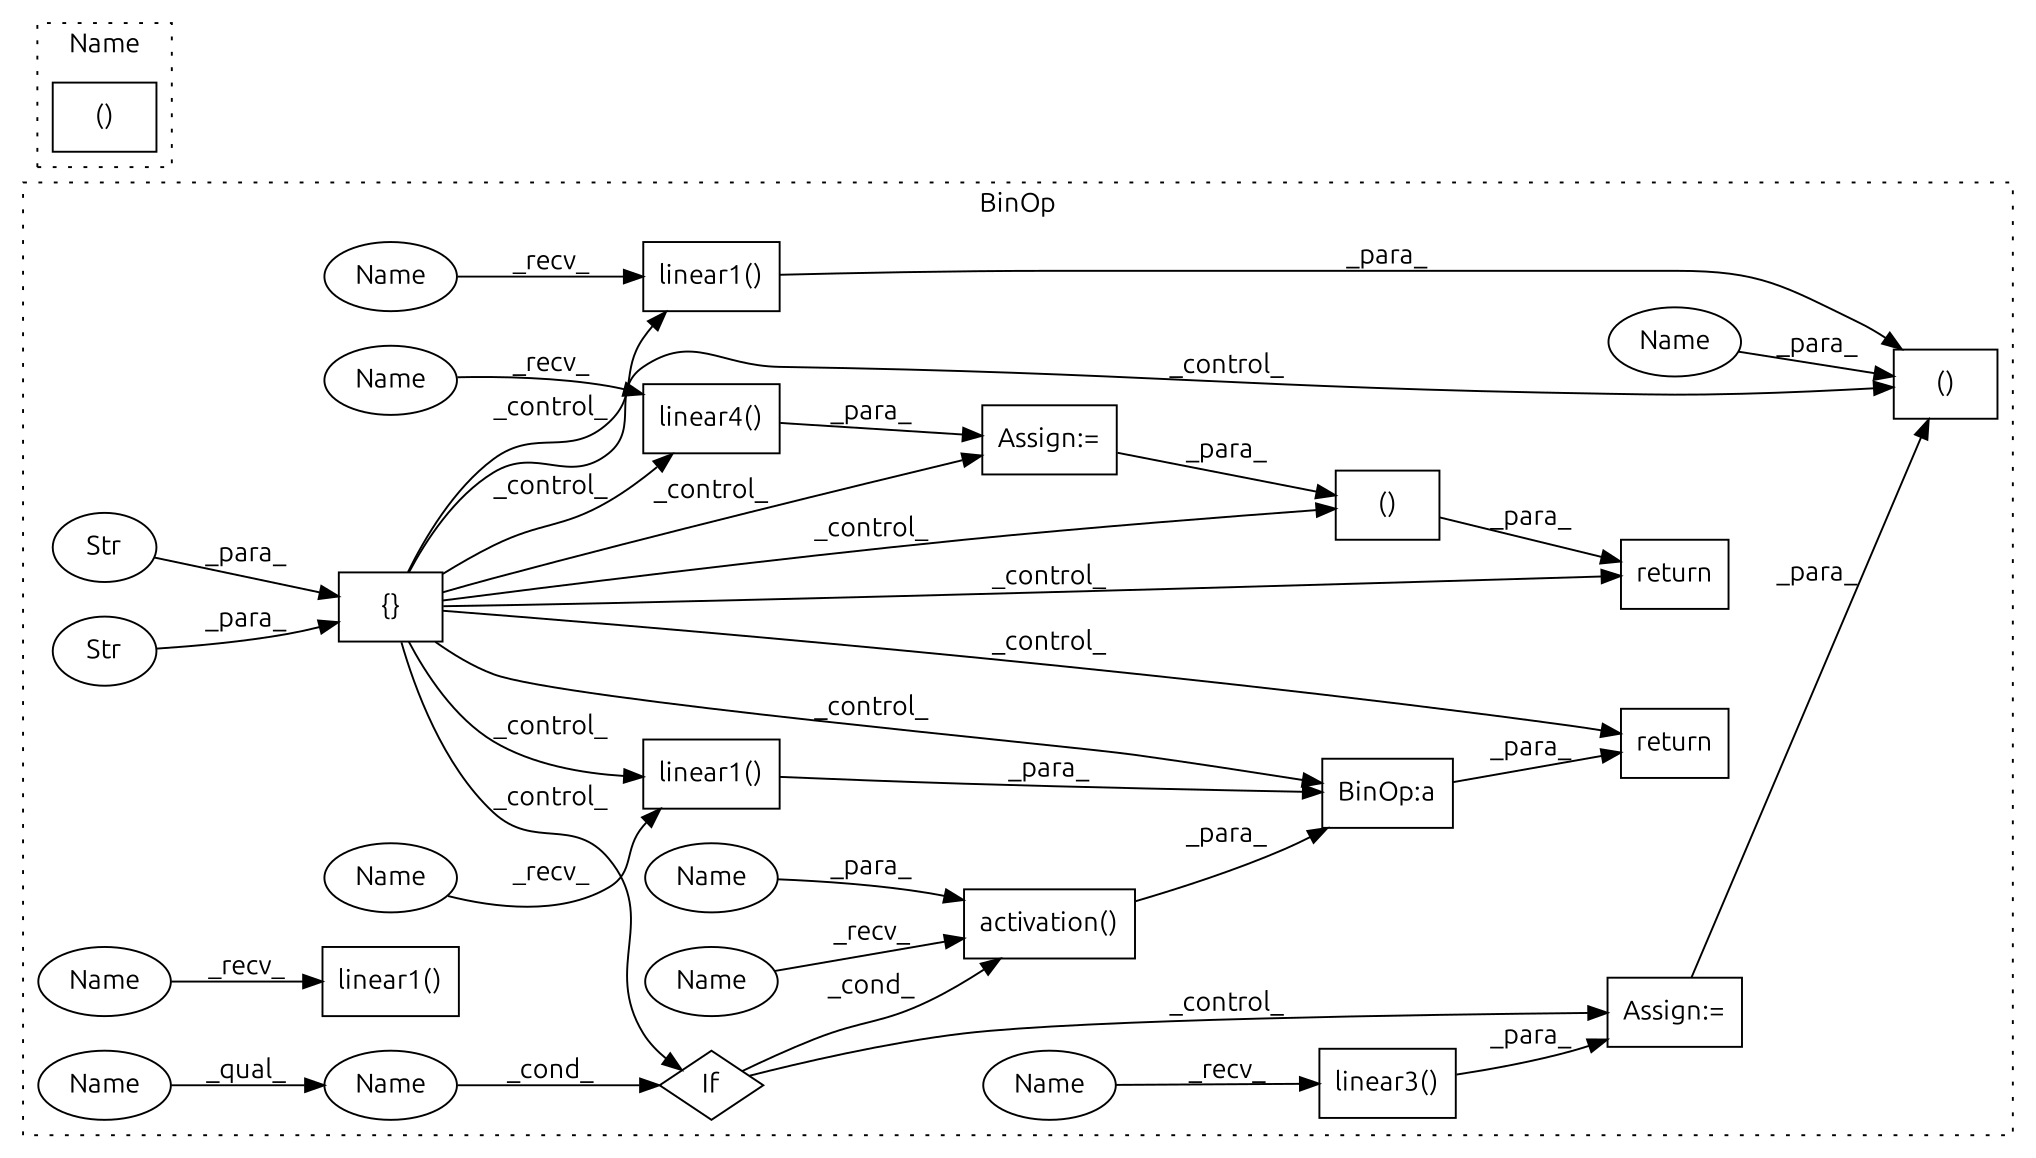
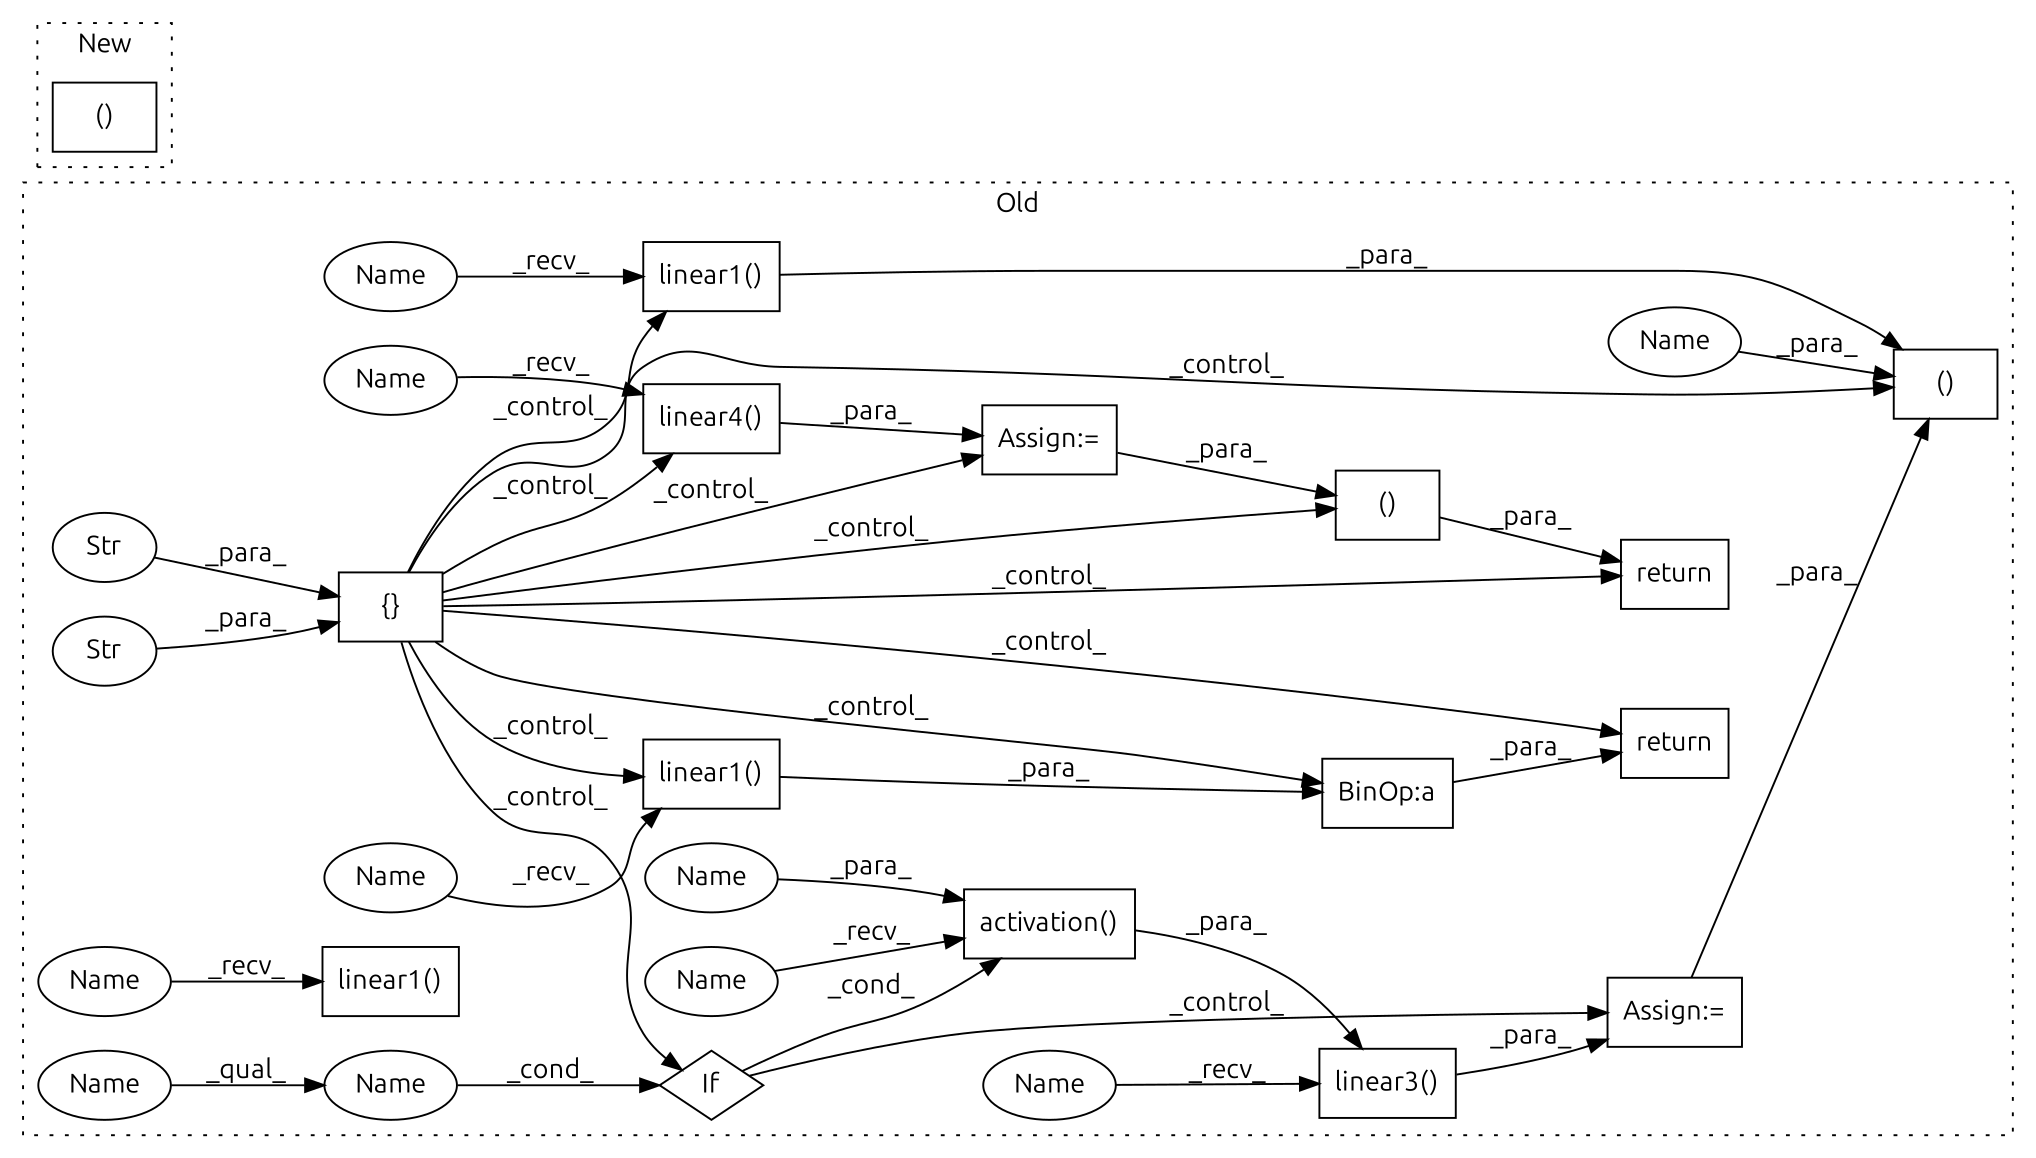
(105, 45) -> (105, 45)
(1018, 205) -> (1018, 205)
(1224, 873) -> (1253, 961)
